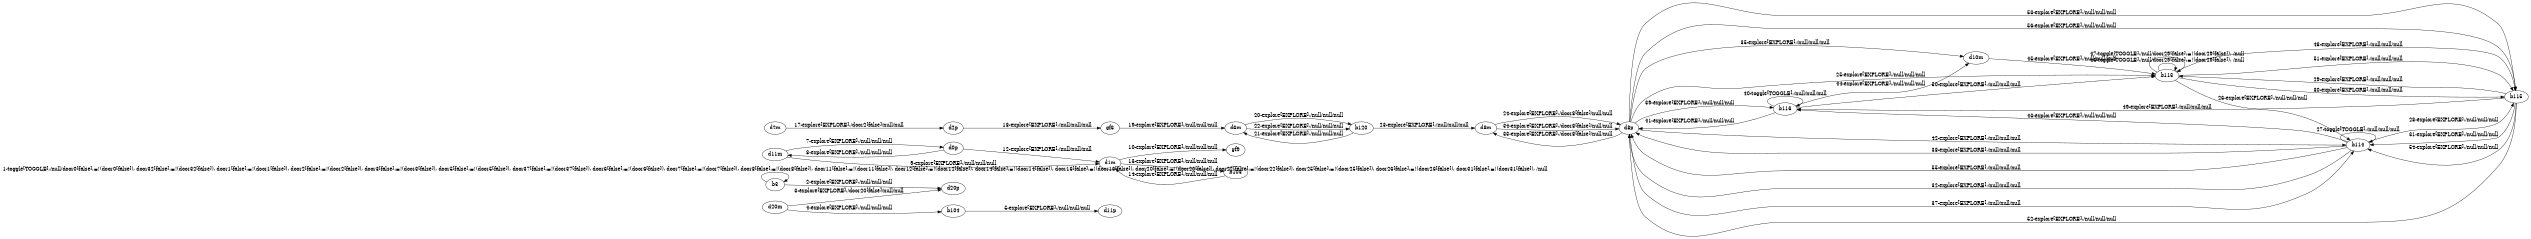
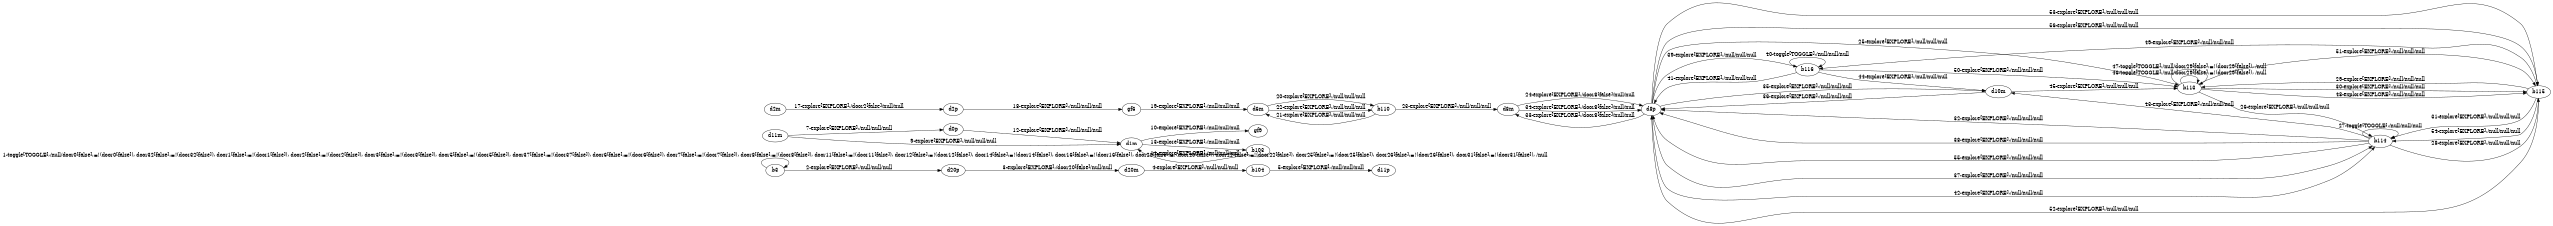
none -> (1825, 101)
(2075, 120) -> (2193, 112)
(1361, 128) -> (1384, 109)
(868, 157) -> none
(863, 198) -> (1040, 170)
